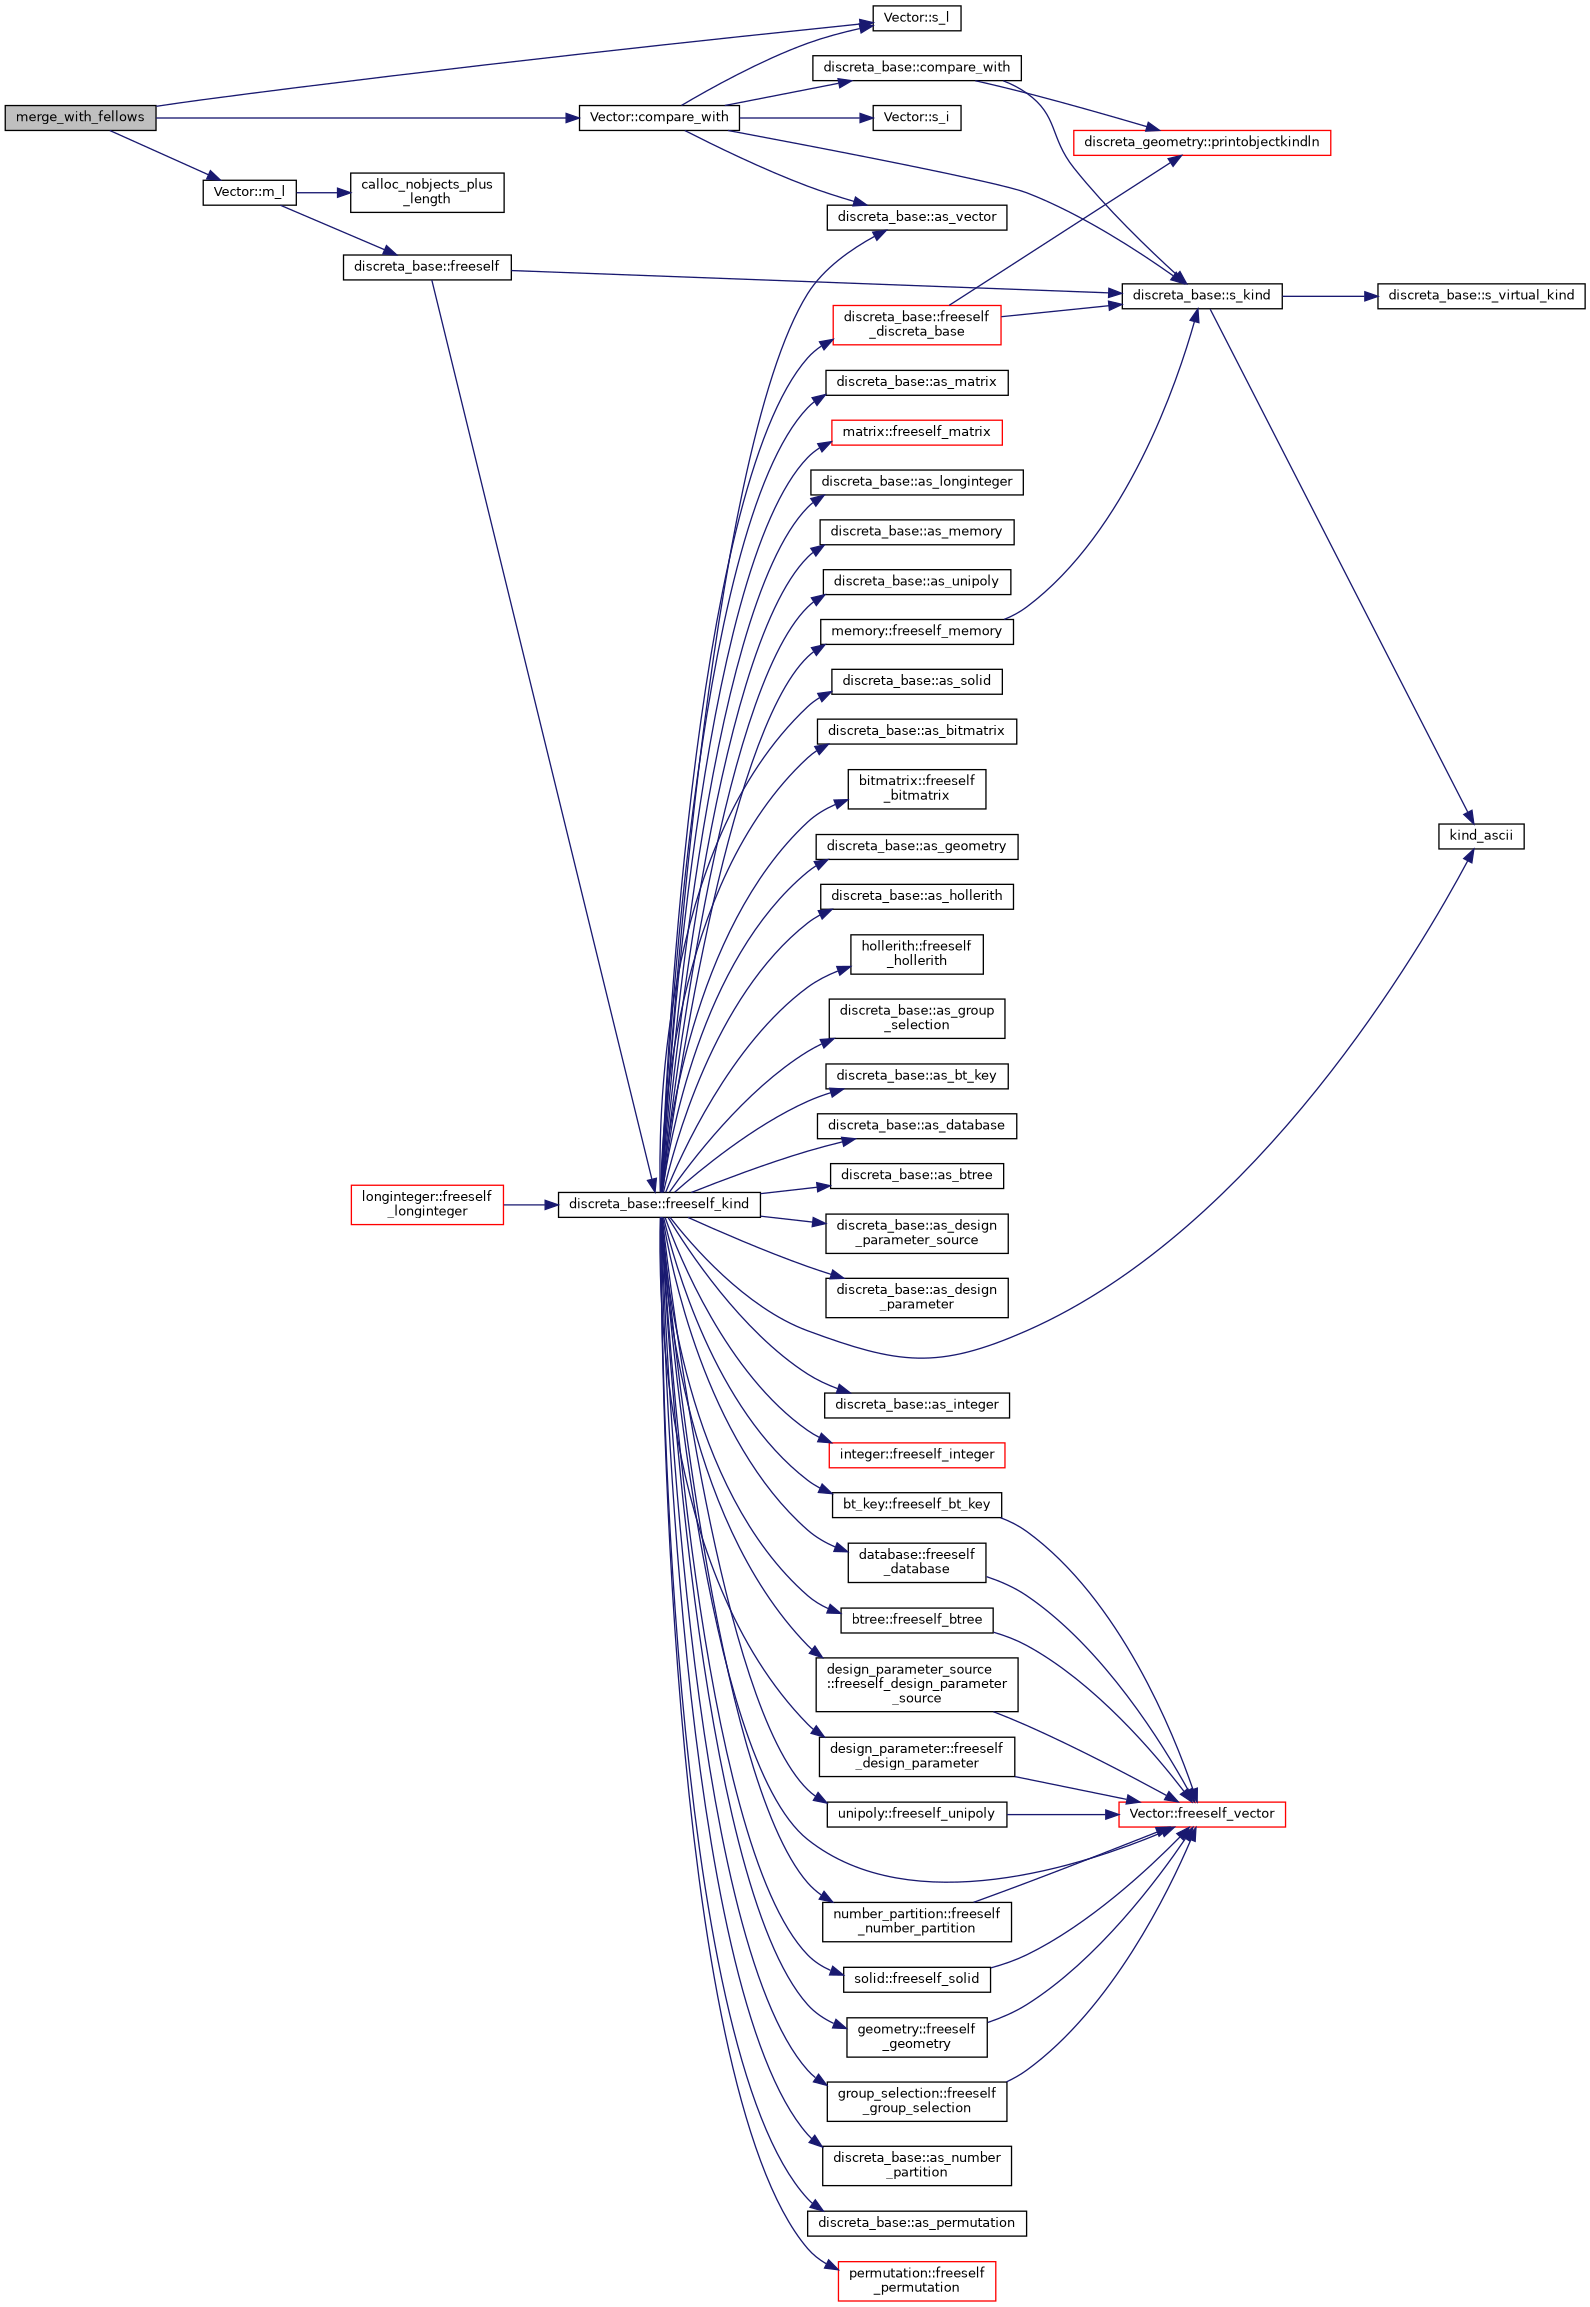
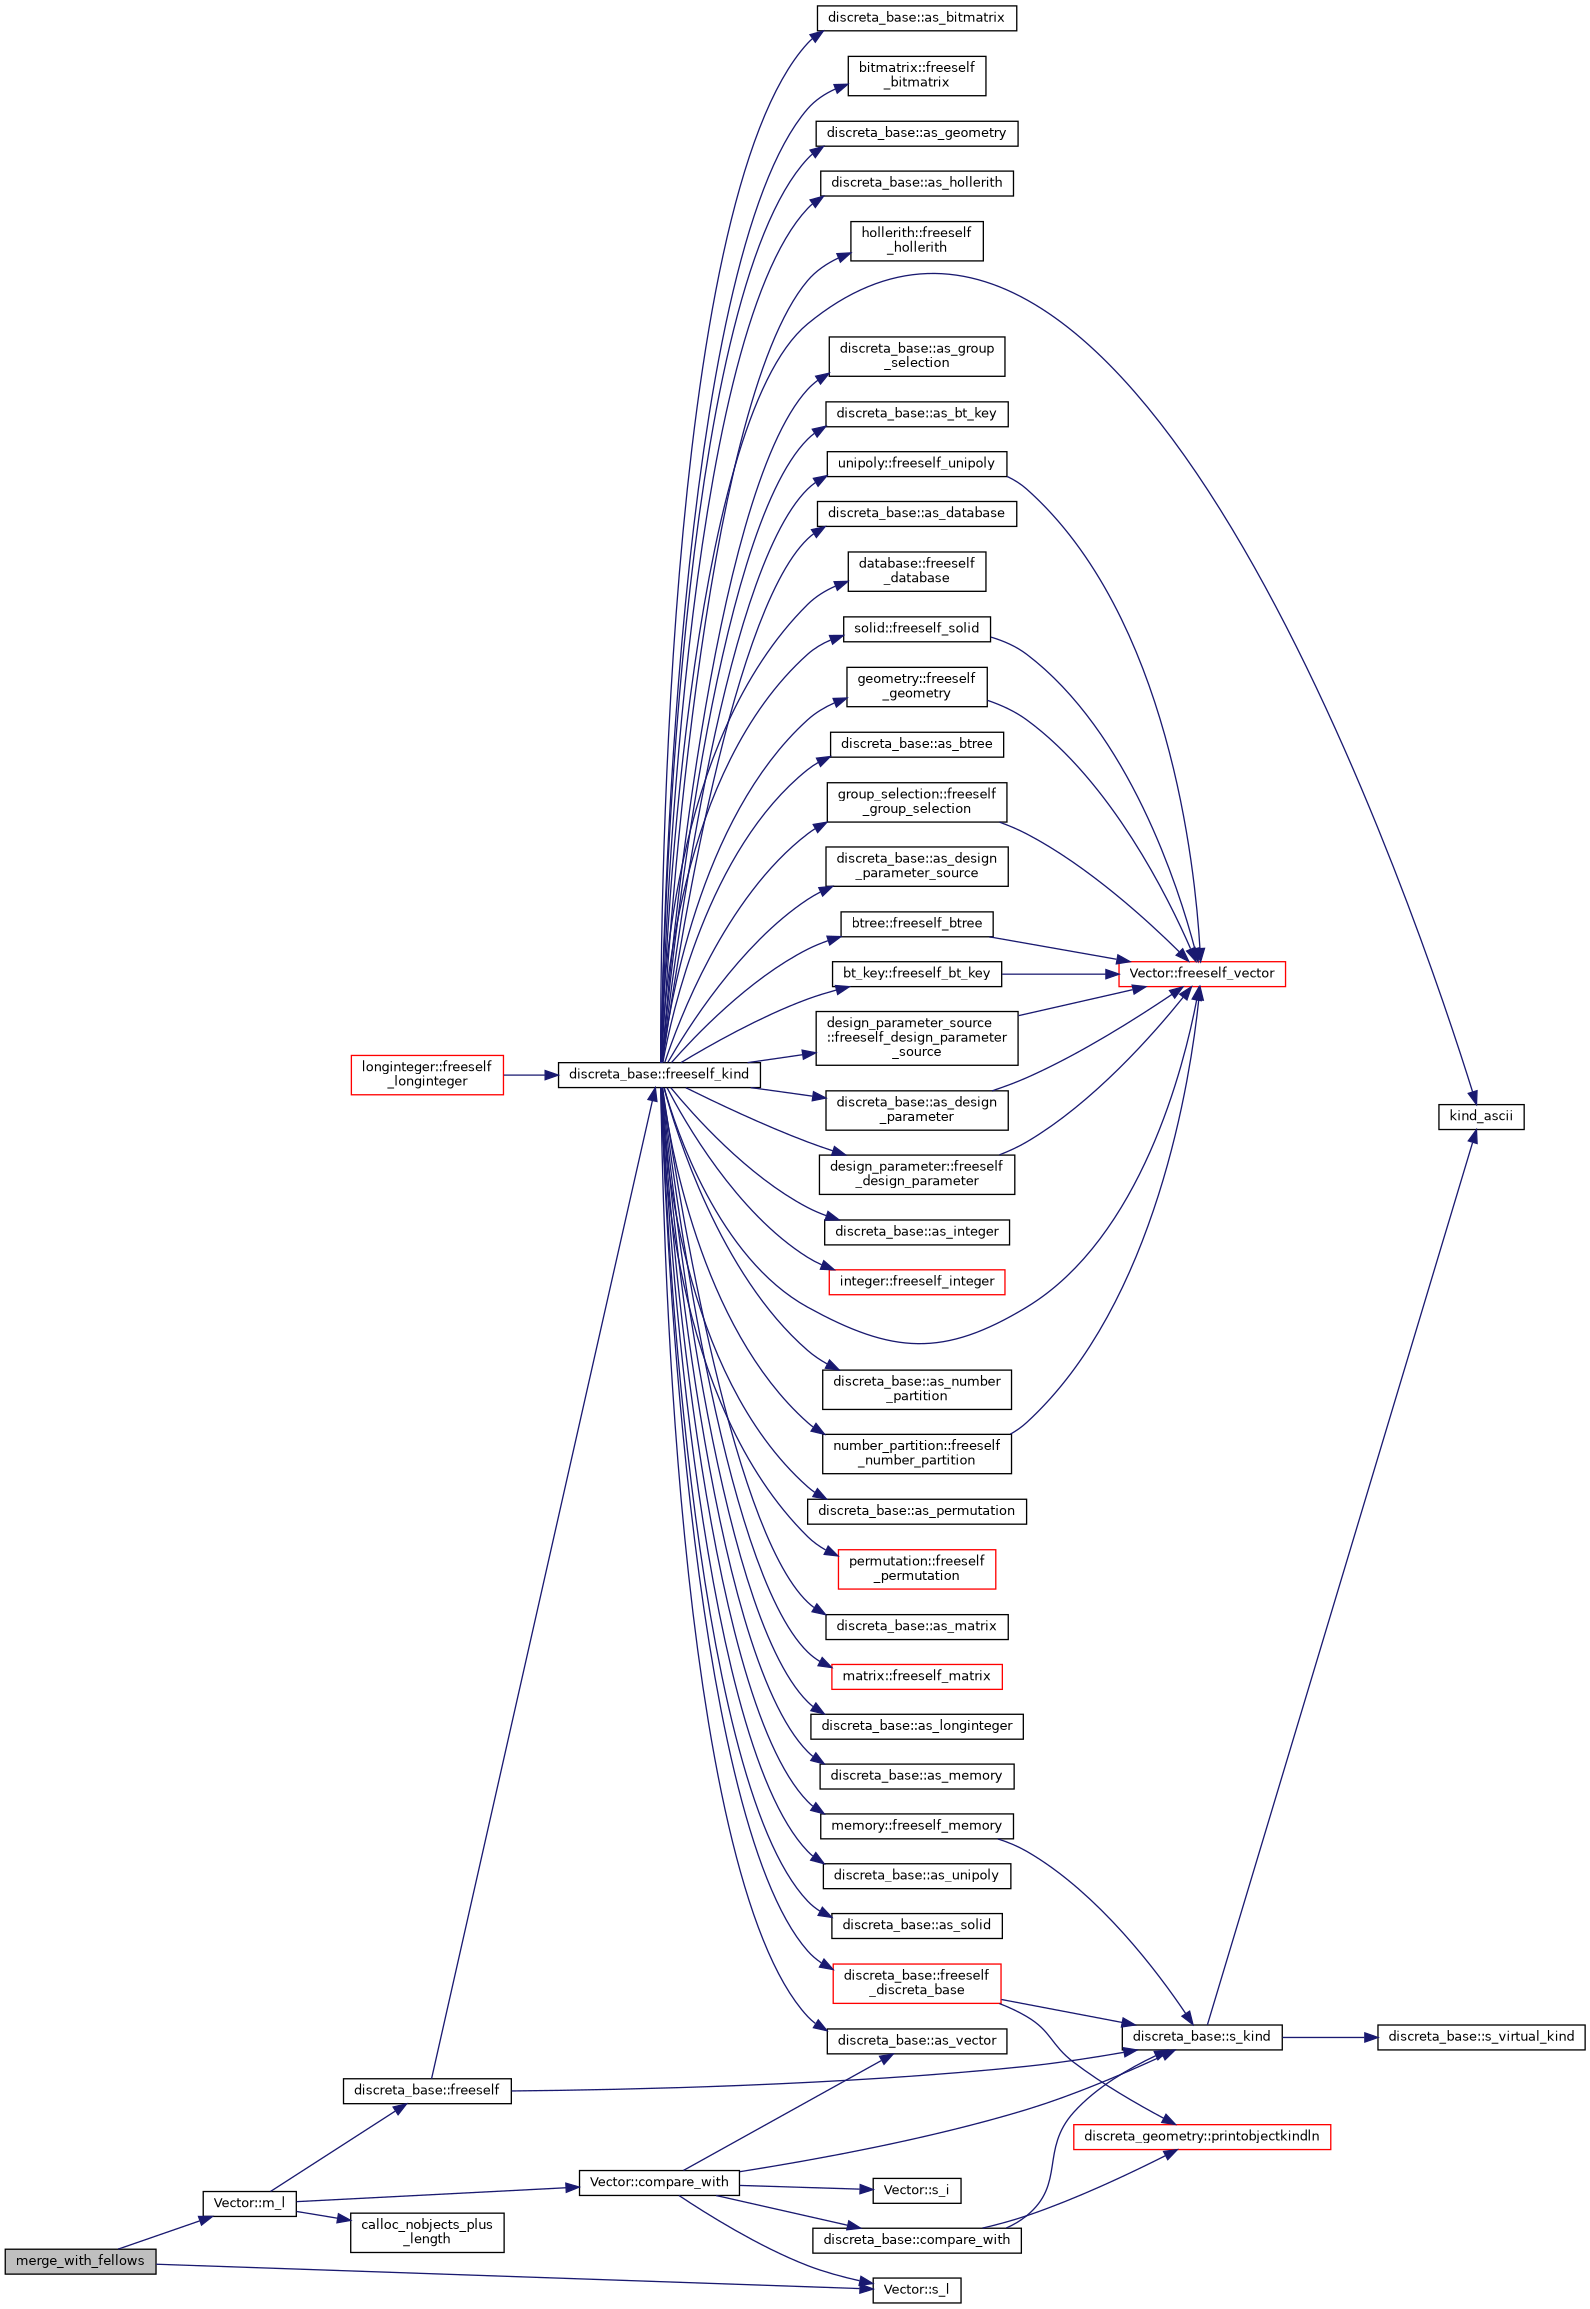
(361, 118) -> (431, 2195)
(1104, 1667) -> (1085, 1048)
